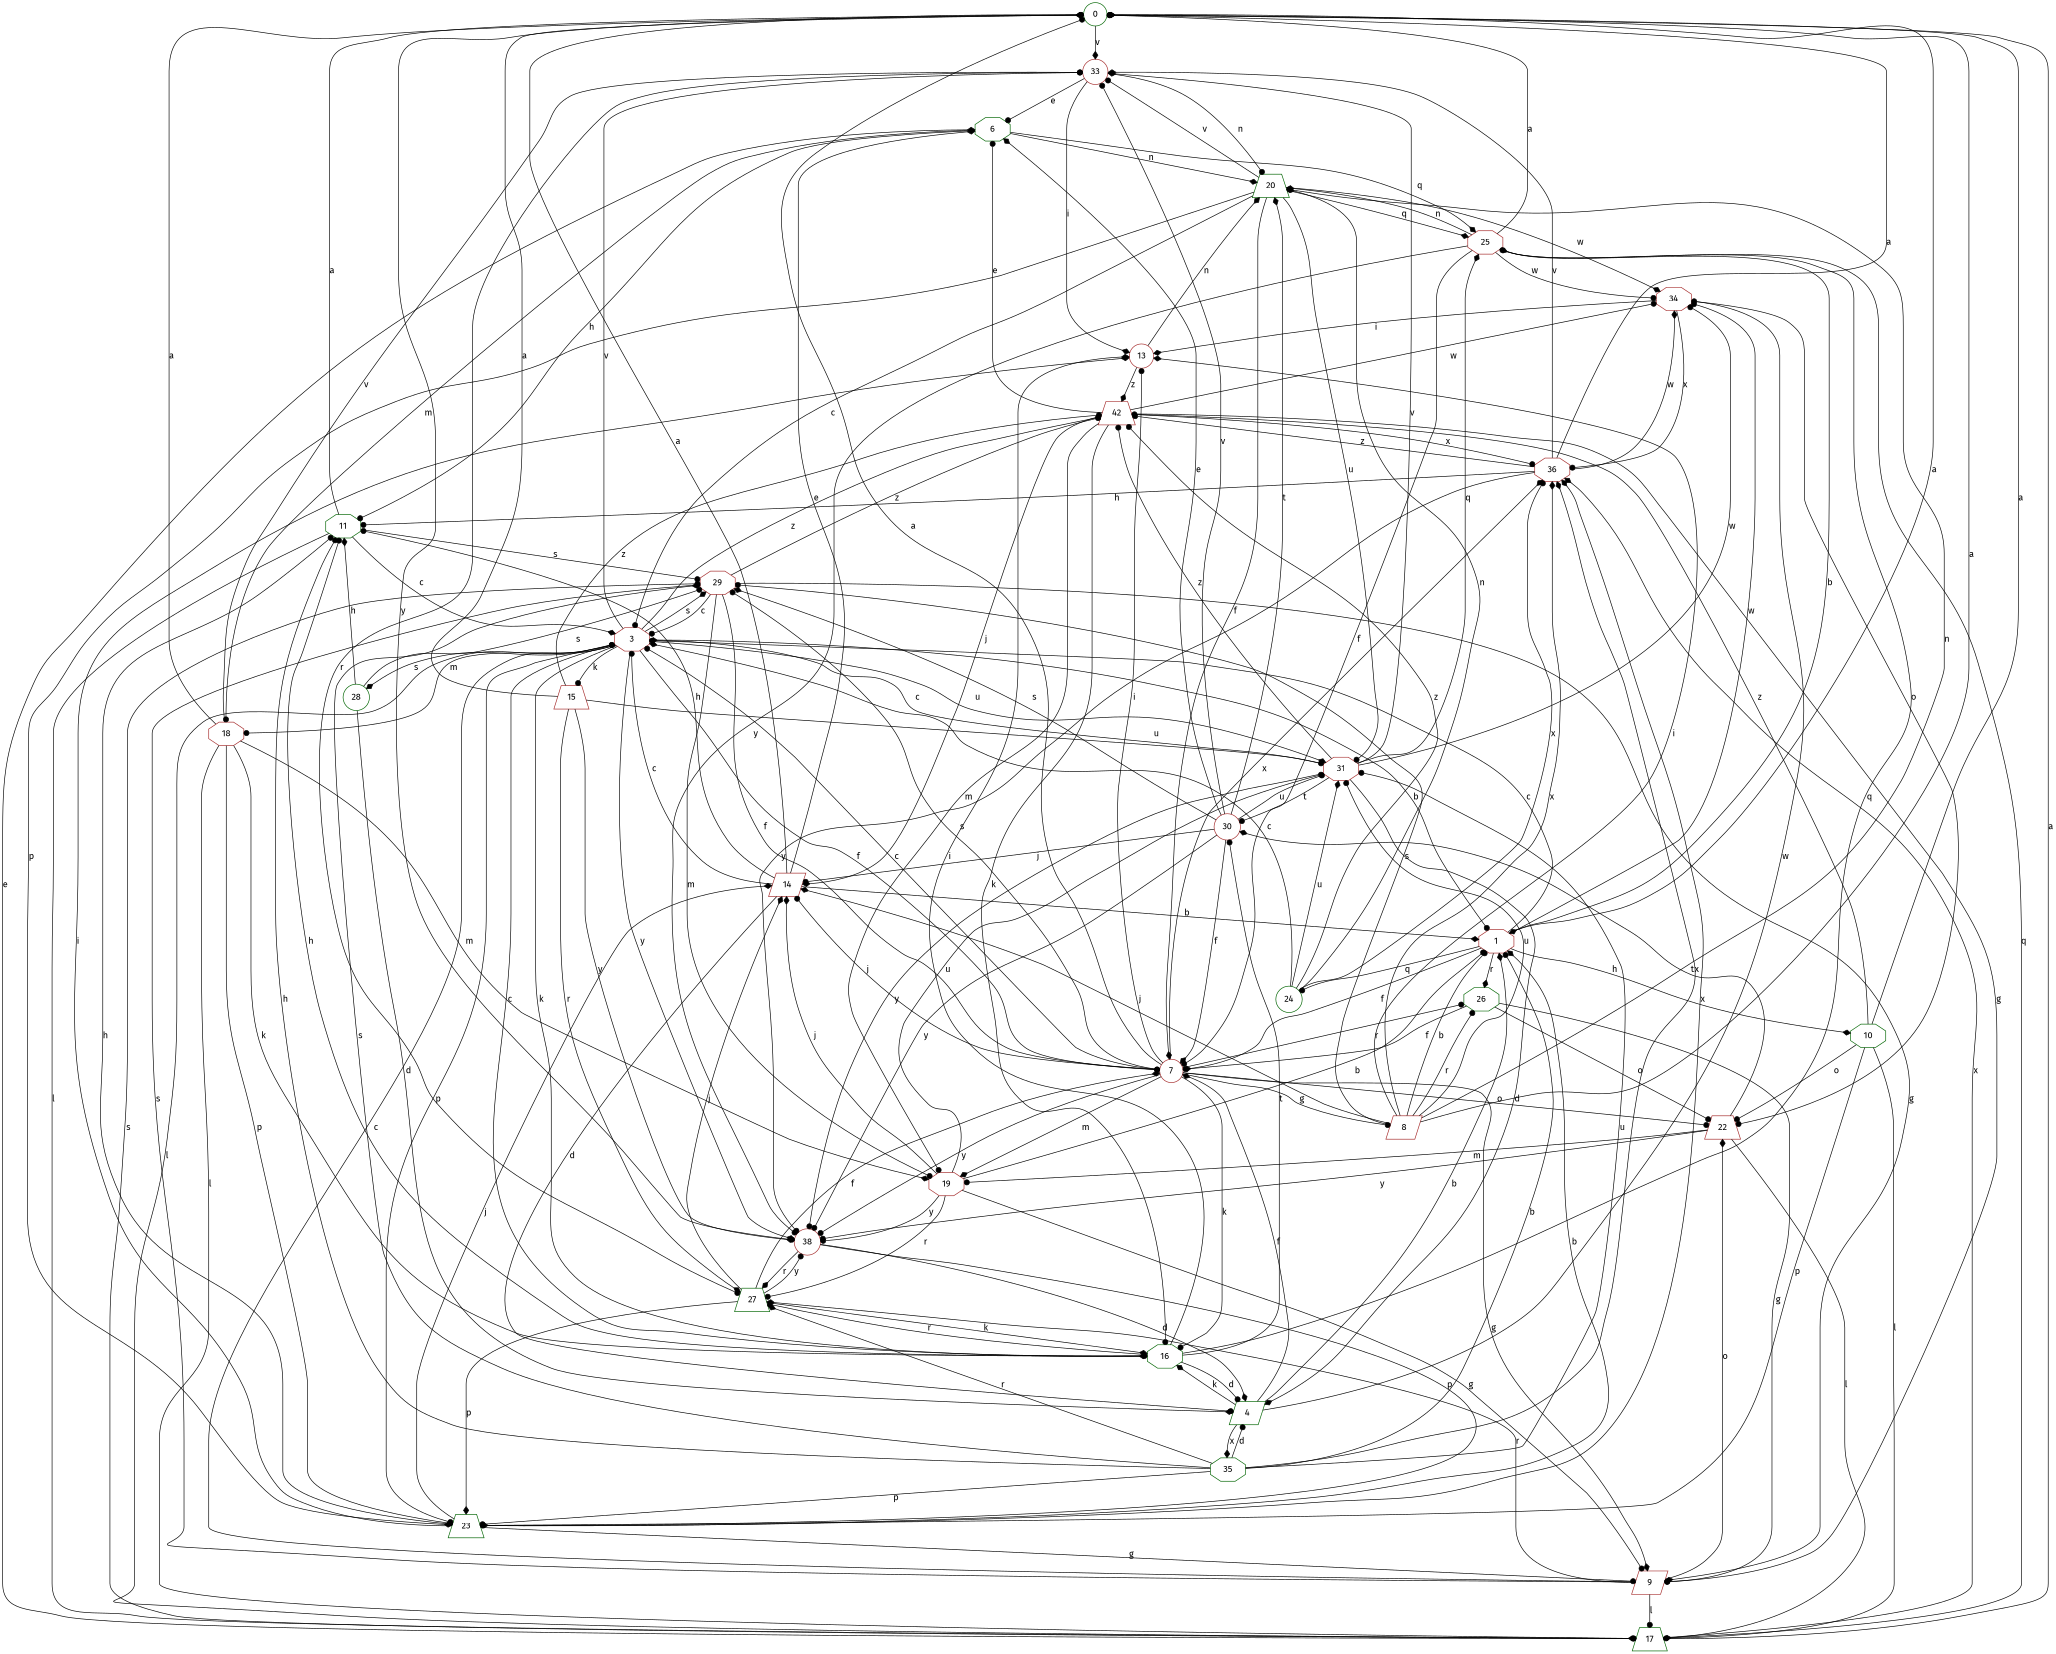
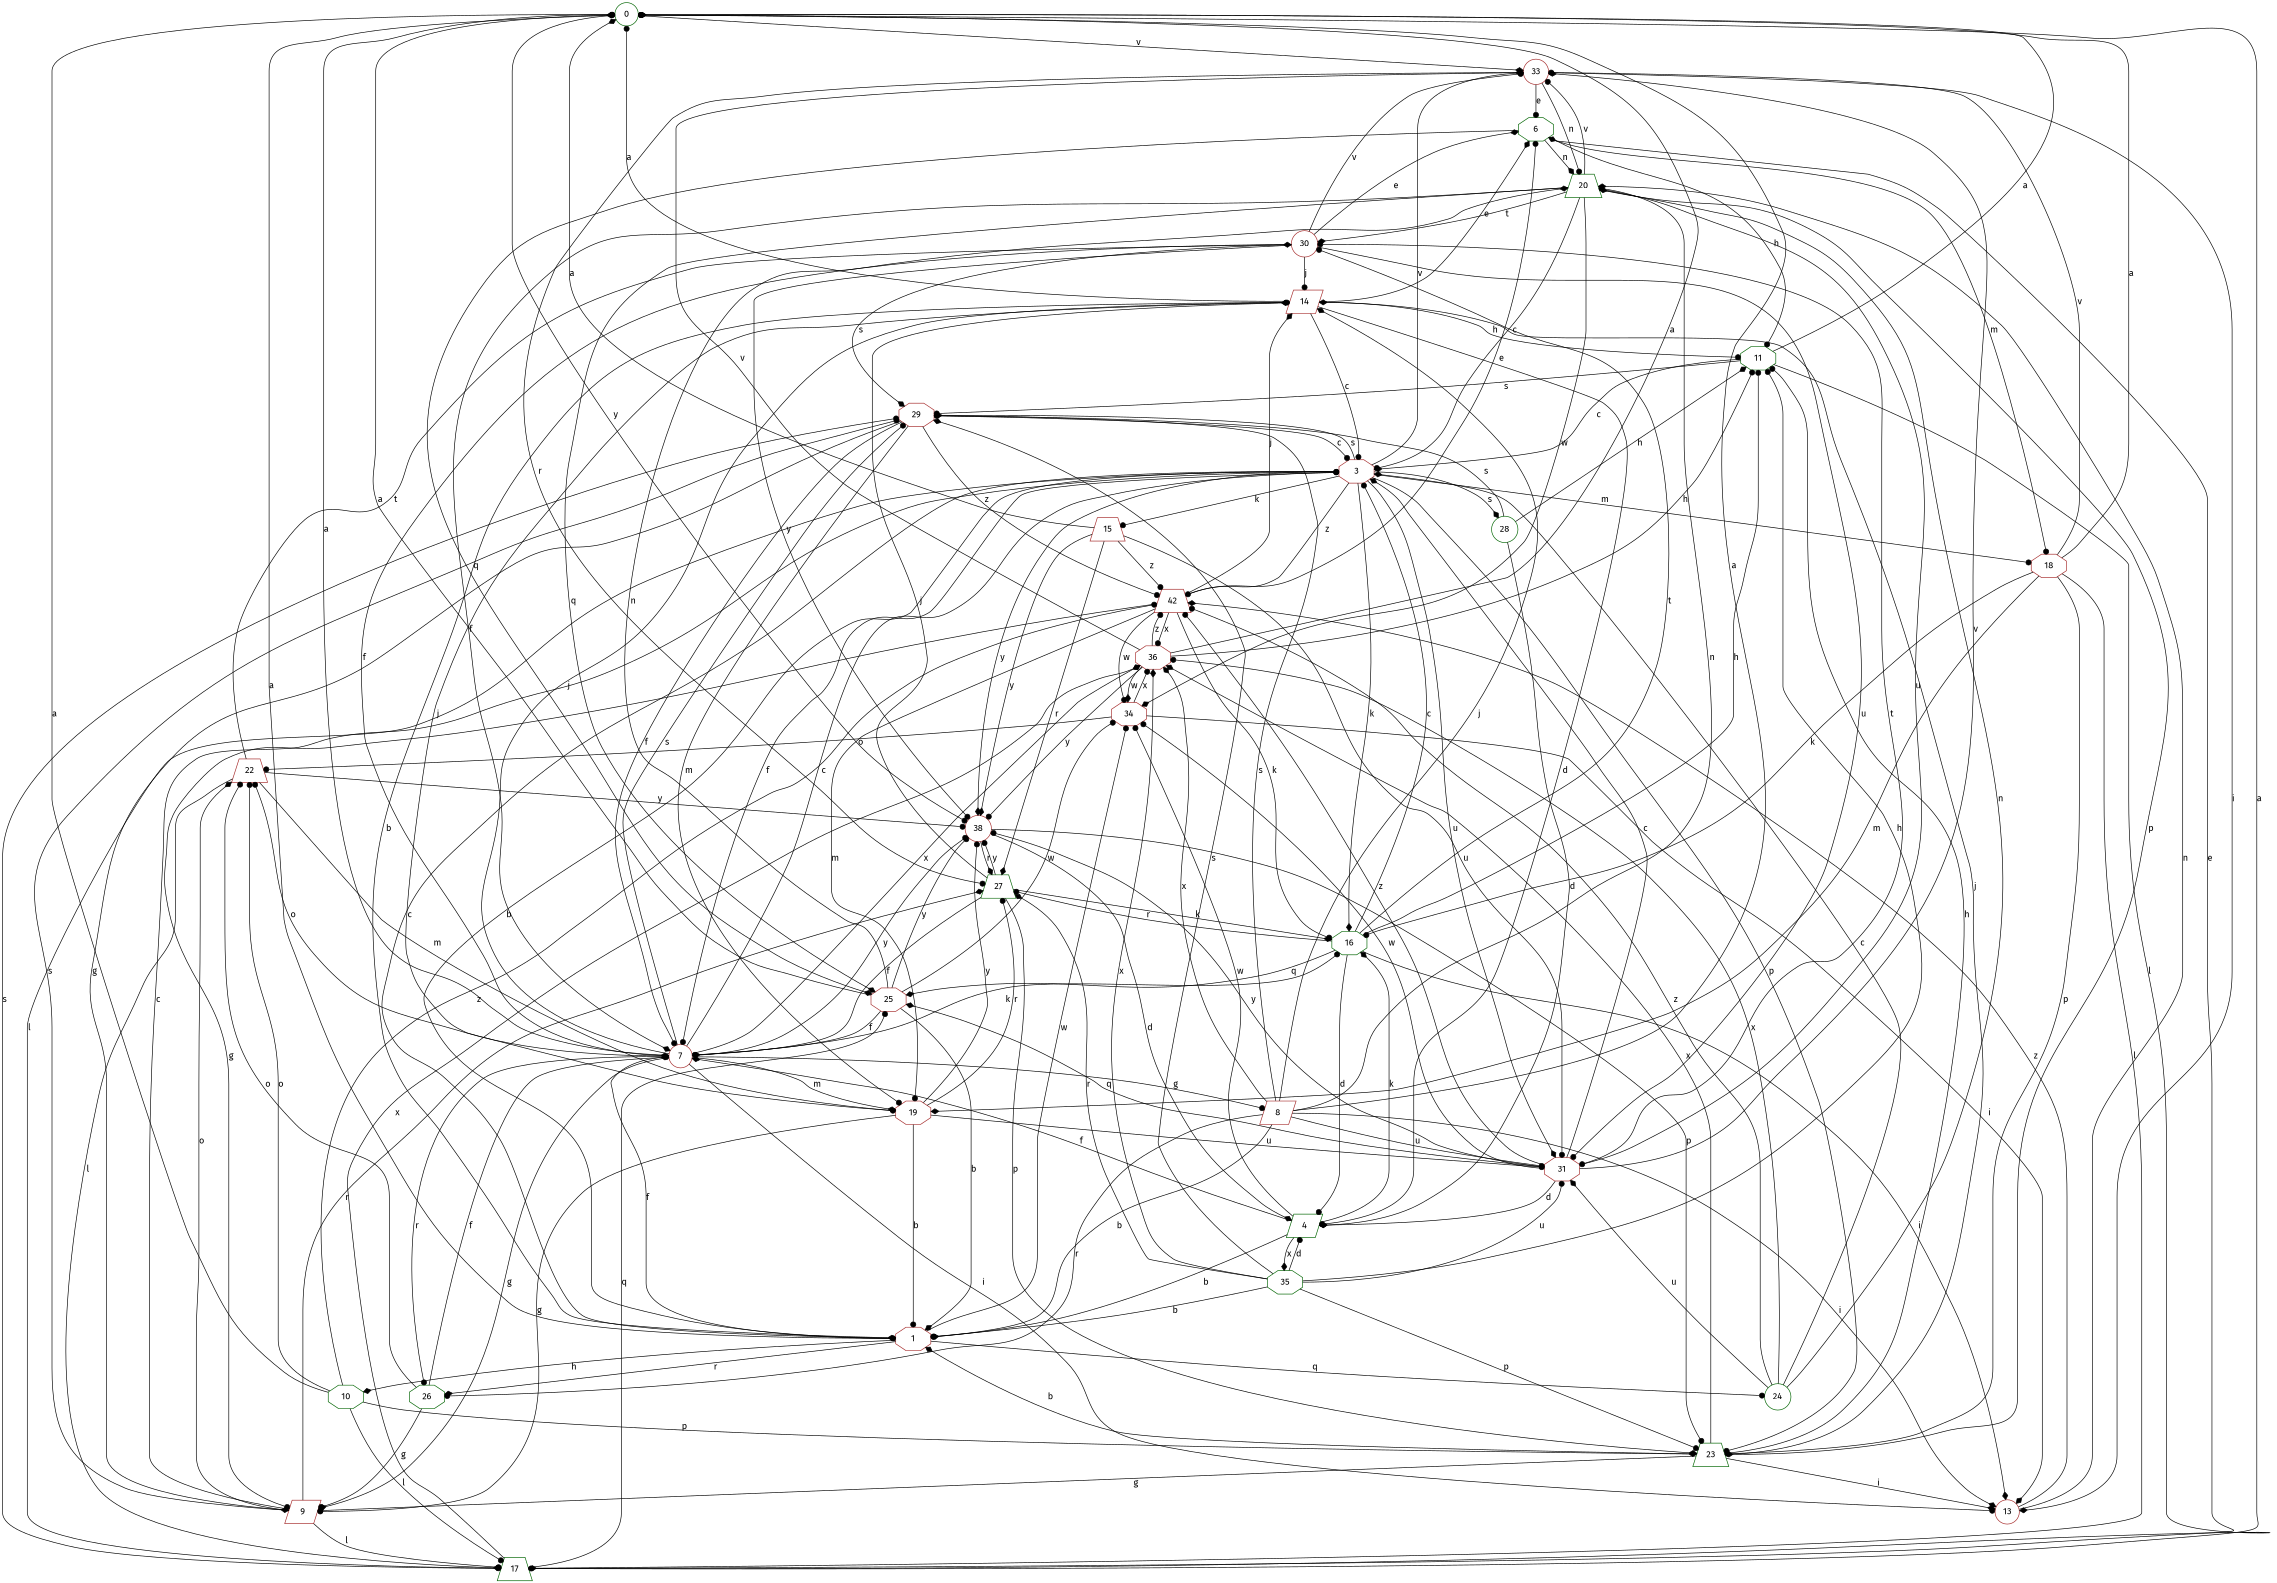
(1283, 512) -> (1453, 222)
